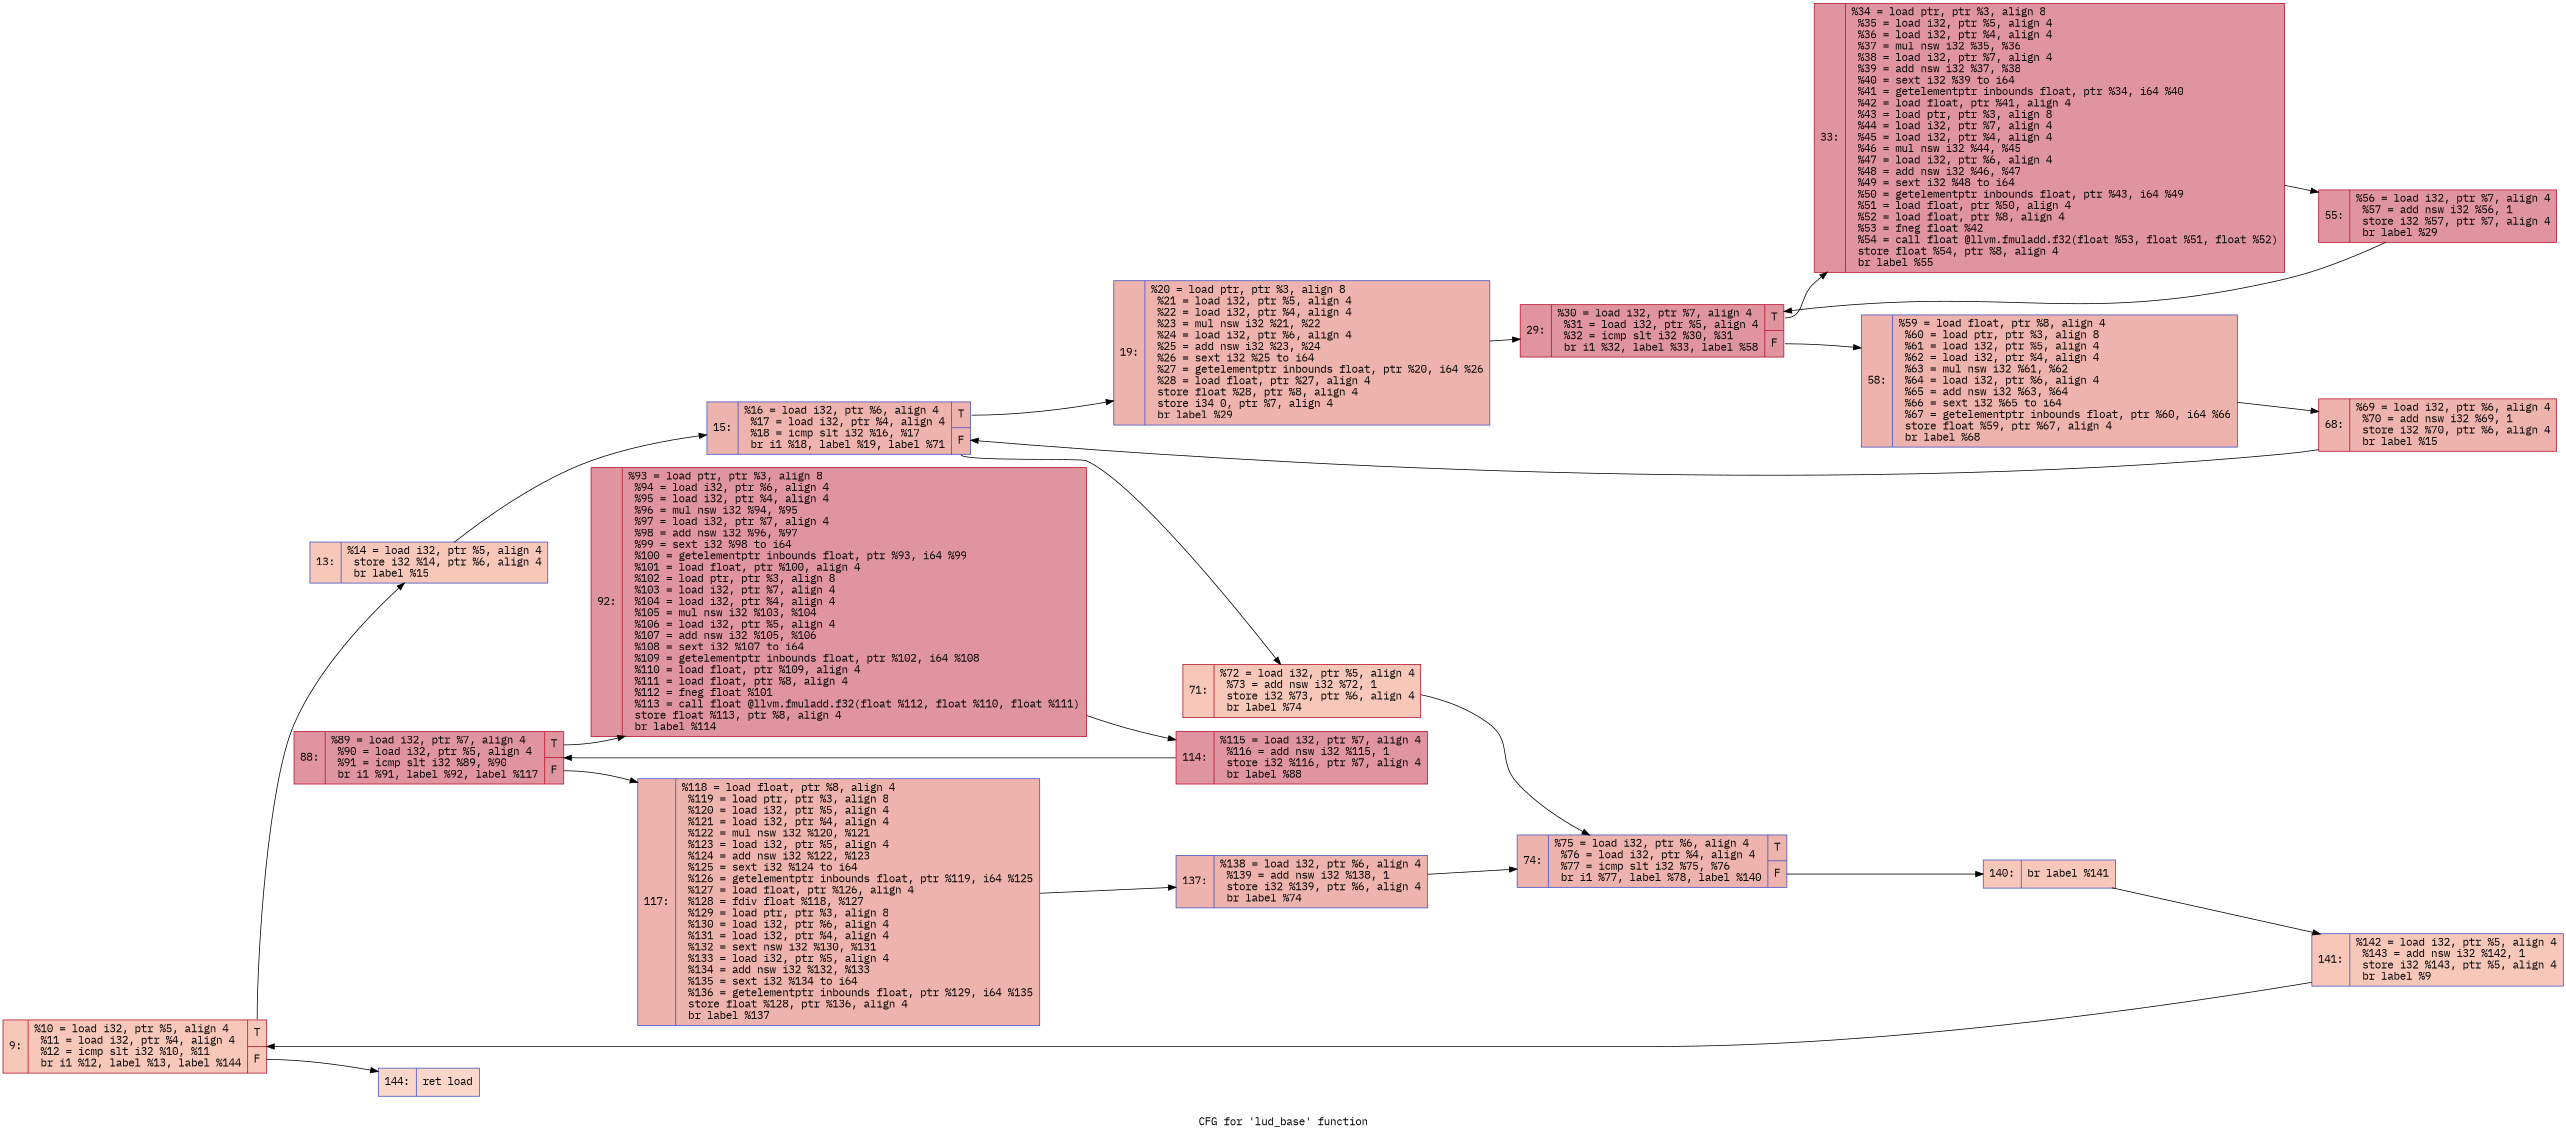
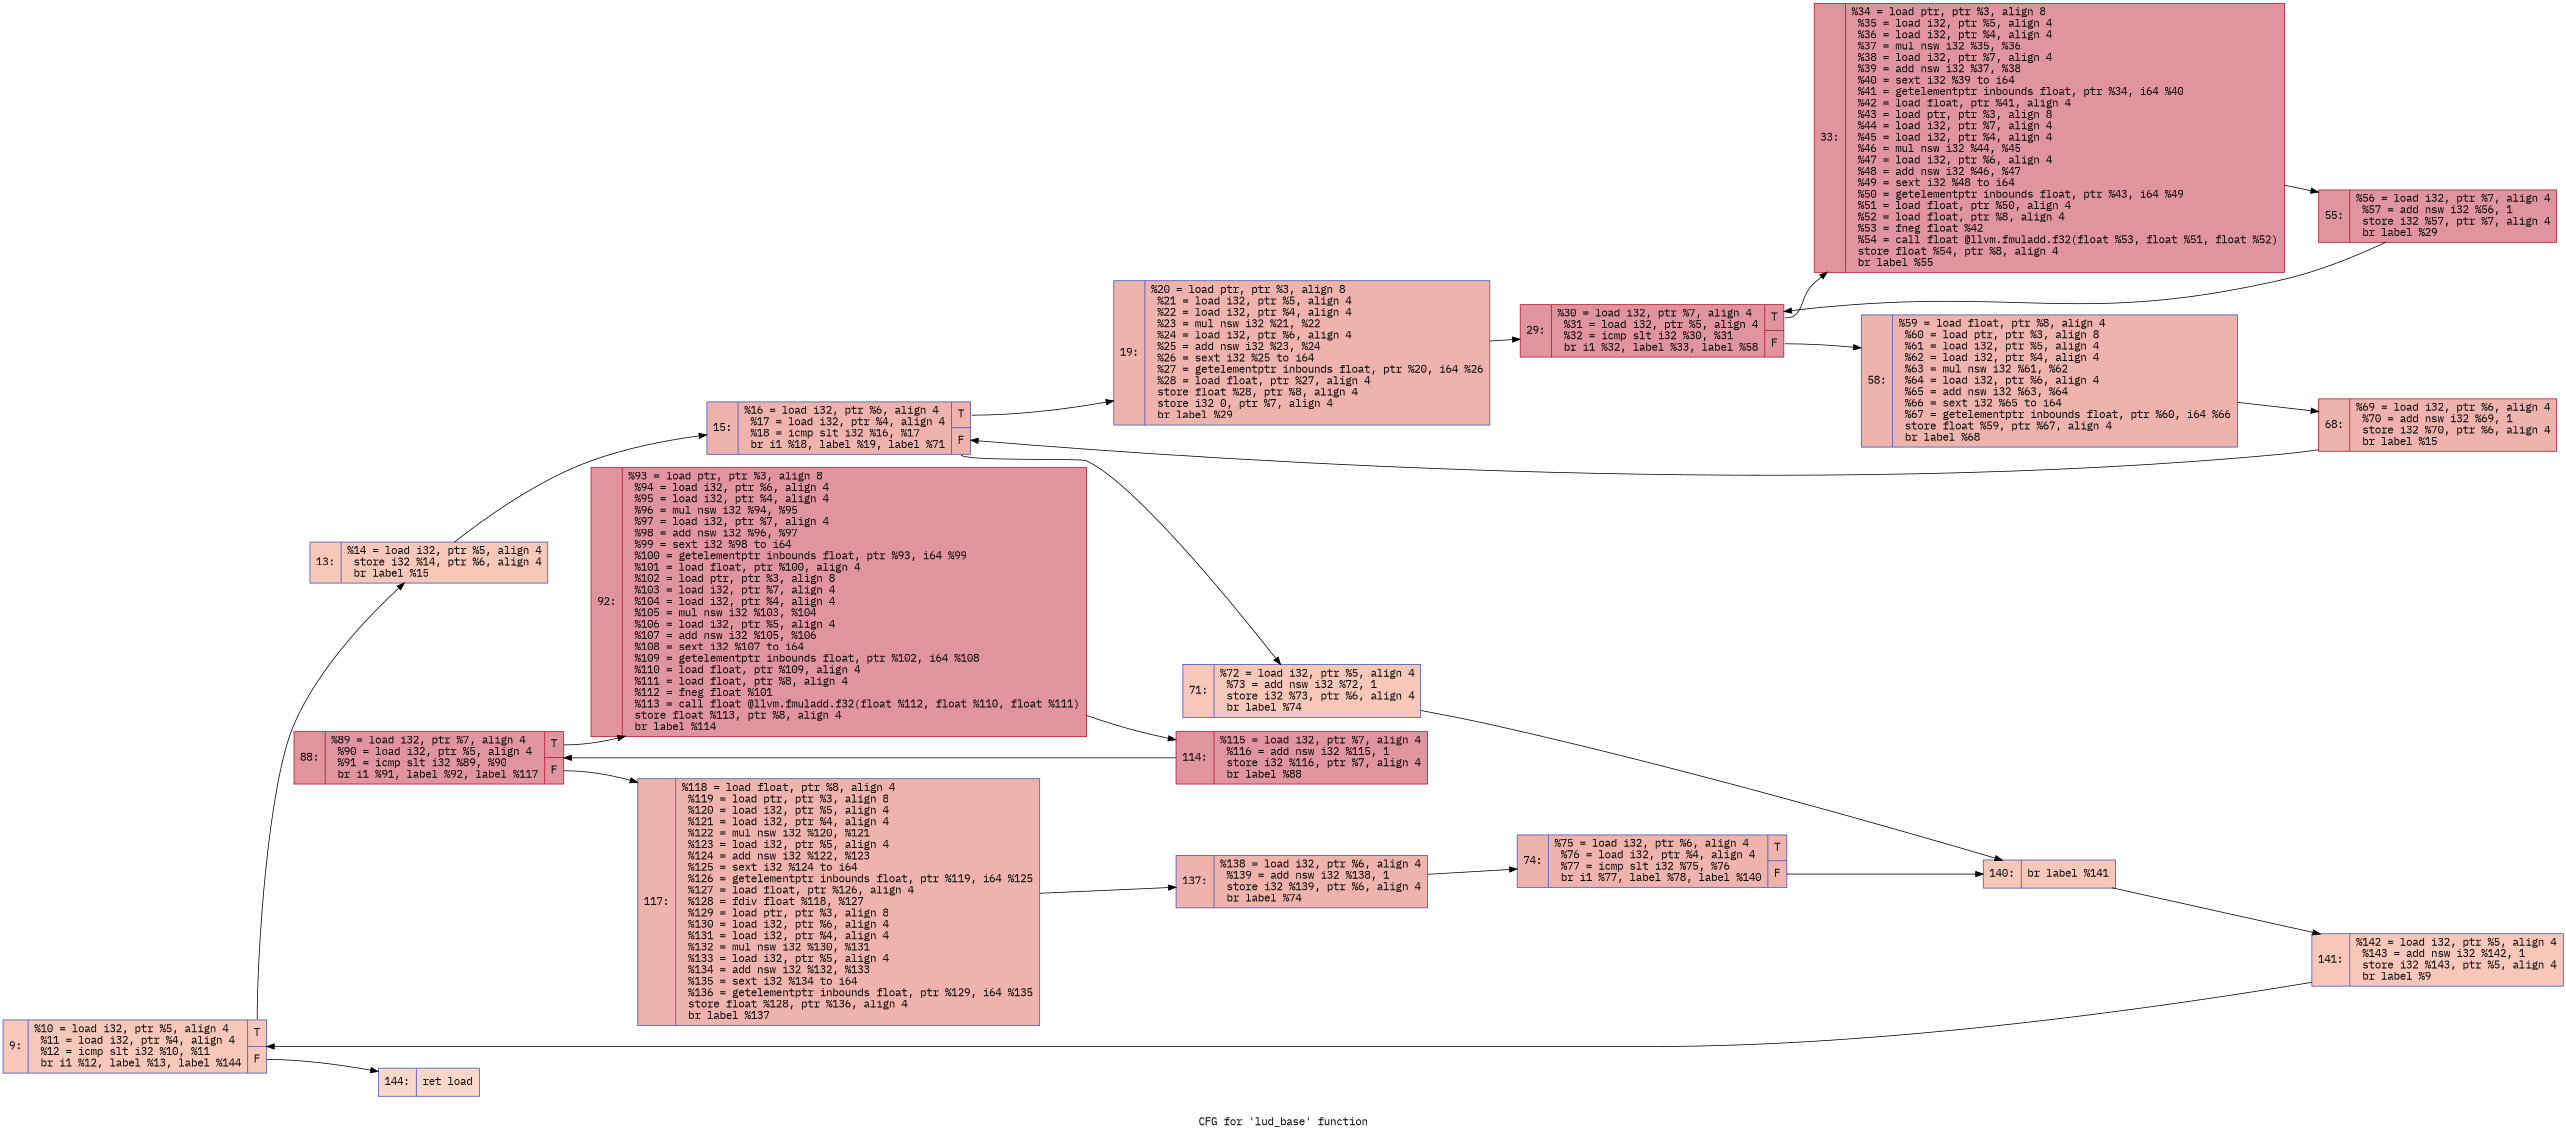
(1242, 404) -> (1242, 404)
(1302, 691) -> (1302, 691)
(1505, 756) -> (1709, 778)
(779, 947) -> (776, 947)
(135, 1047) -> (135, 1047)
